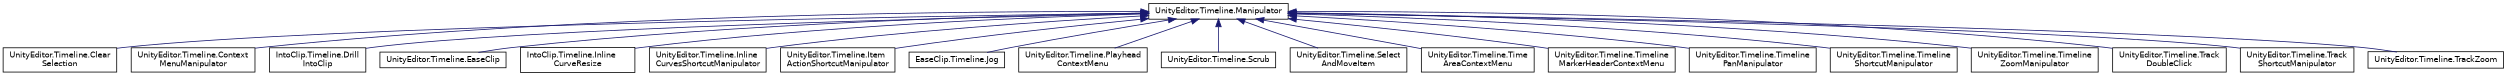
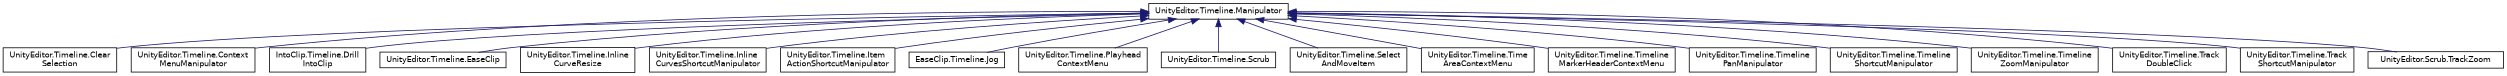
(578, 60) -> (578, 60)
(2436, 60) -> (2436, 60)
